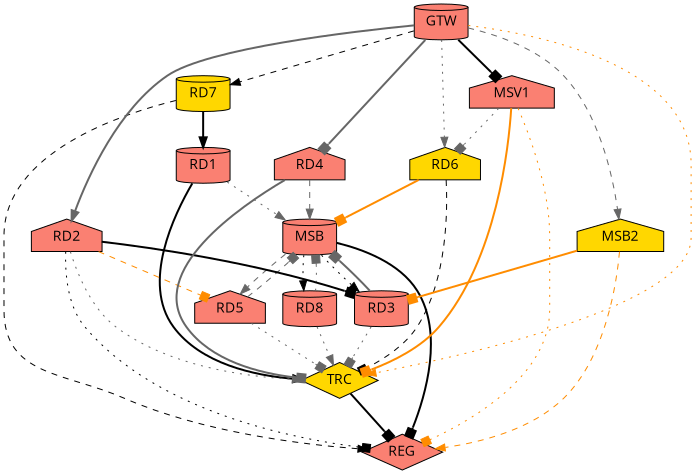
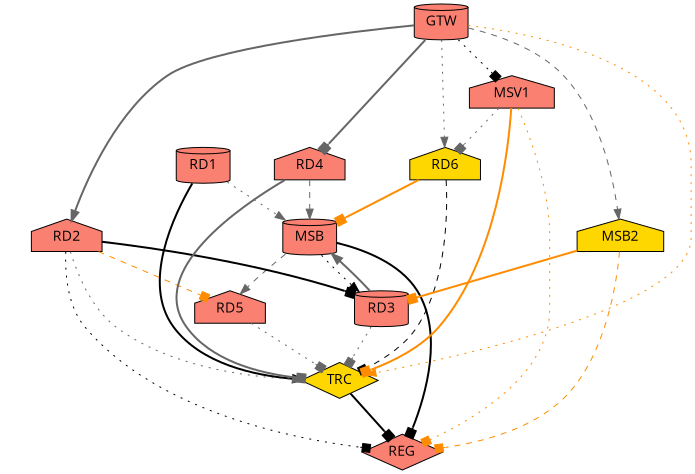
(475, 56) -> (475, 56)
(203, 94) -> none
(355, 276) -> (355, 276)
(268, 280) -> none
(310, 309) -> none
(573, 387) -> (573, 387)
